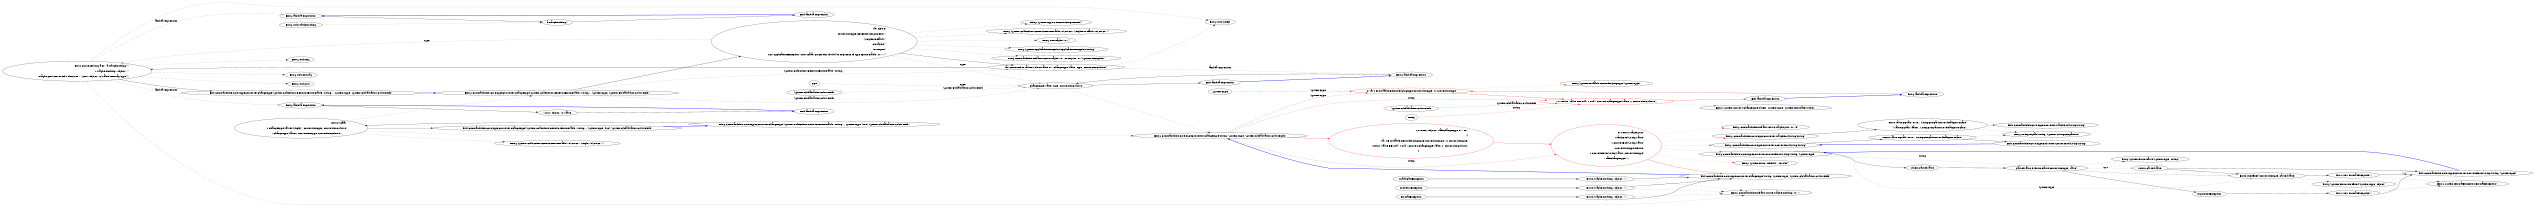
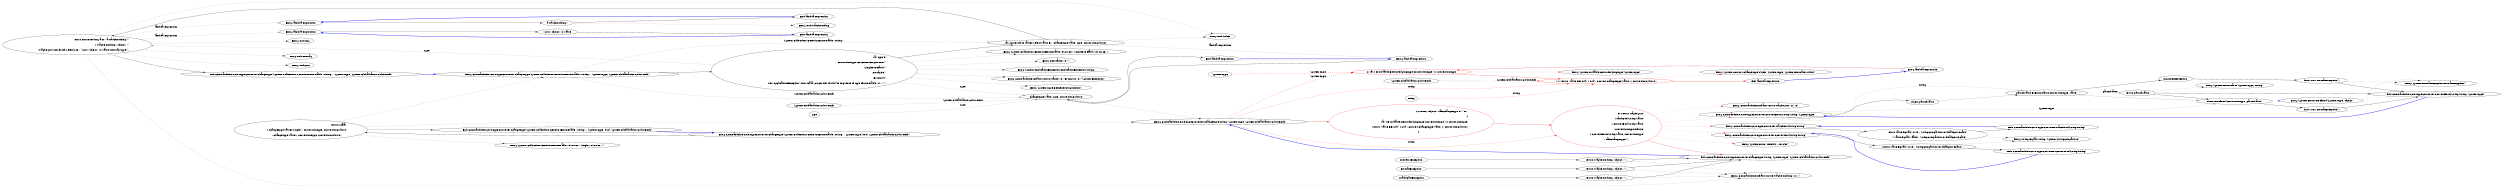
(431, 24) -> (682, 24)
none -> (1908, 126)
(2098, 164) -> (2177, 89)
(2106, 167) -> (2110, 92)
(1971, 168) -> (1977, 98)
